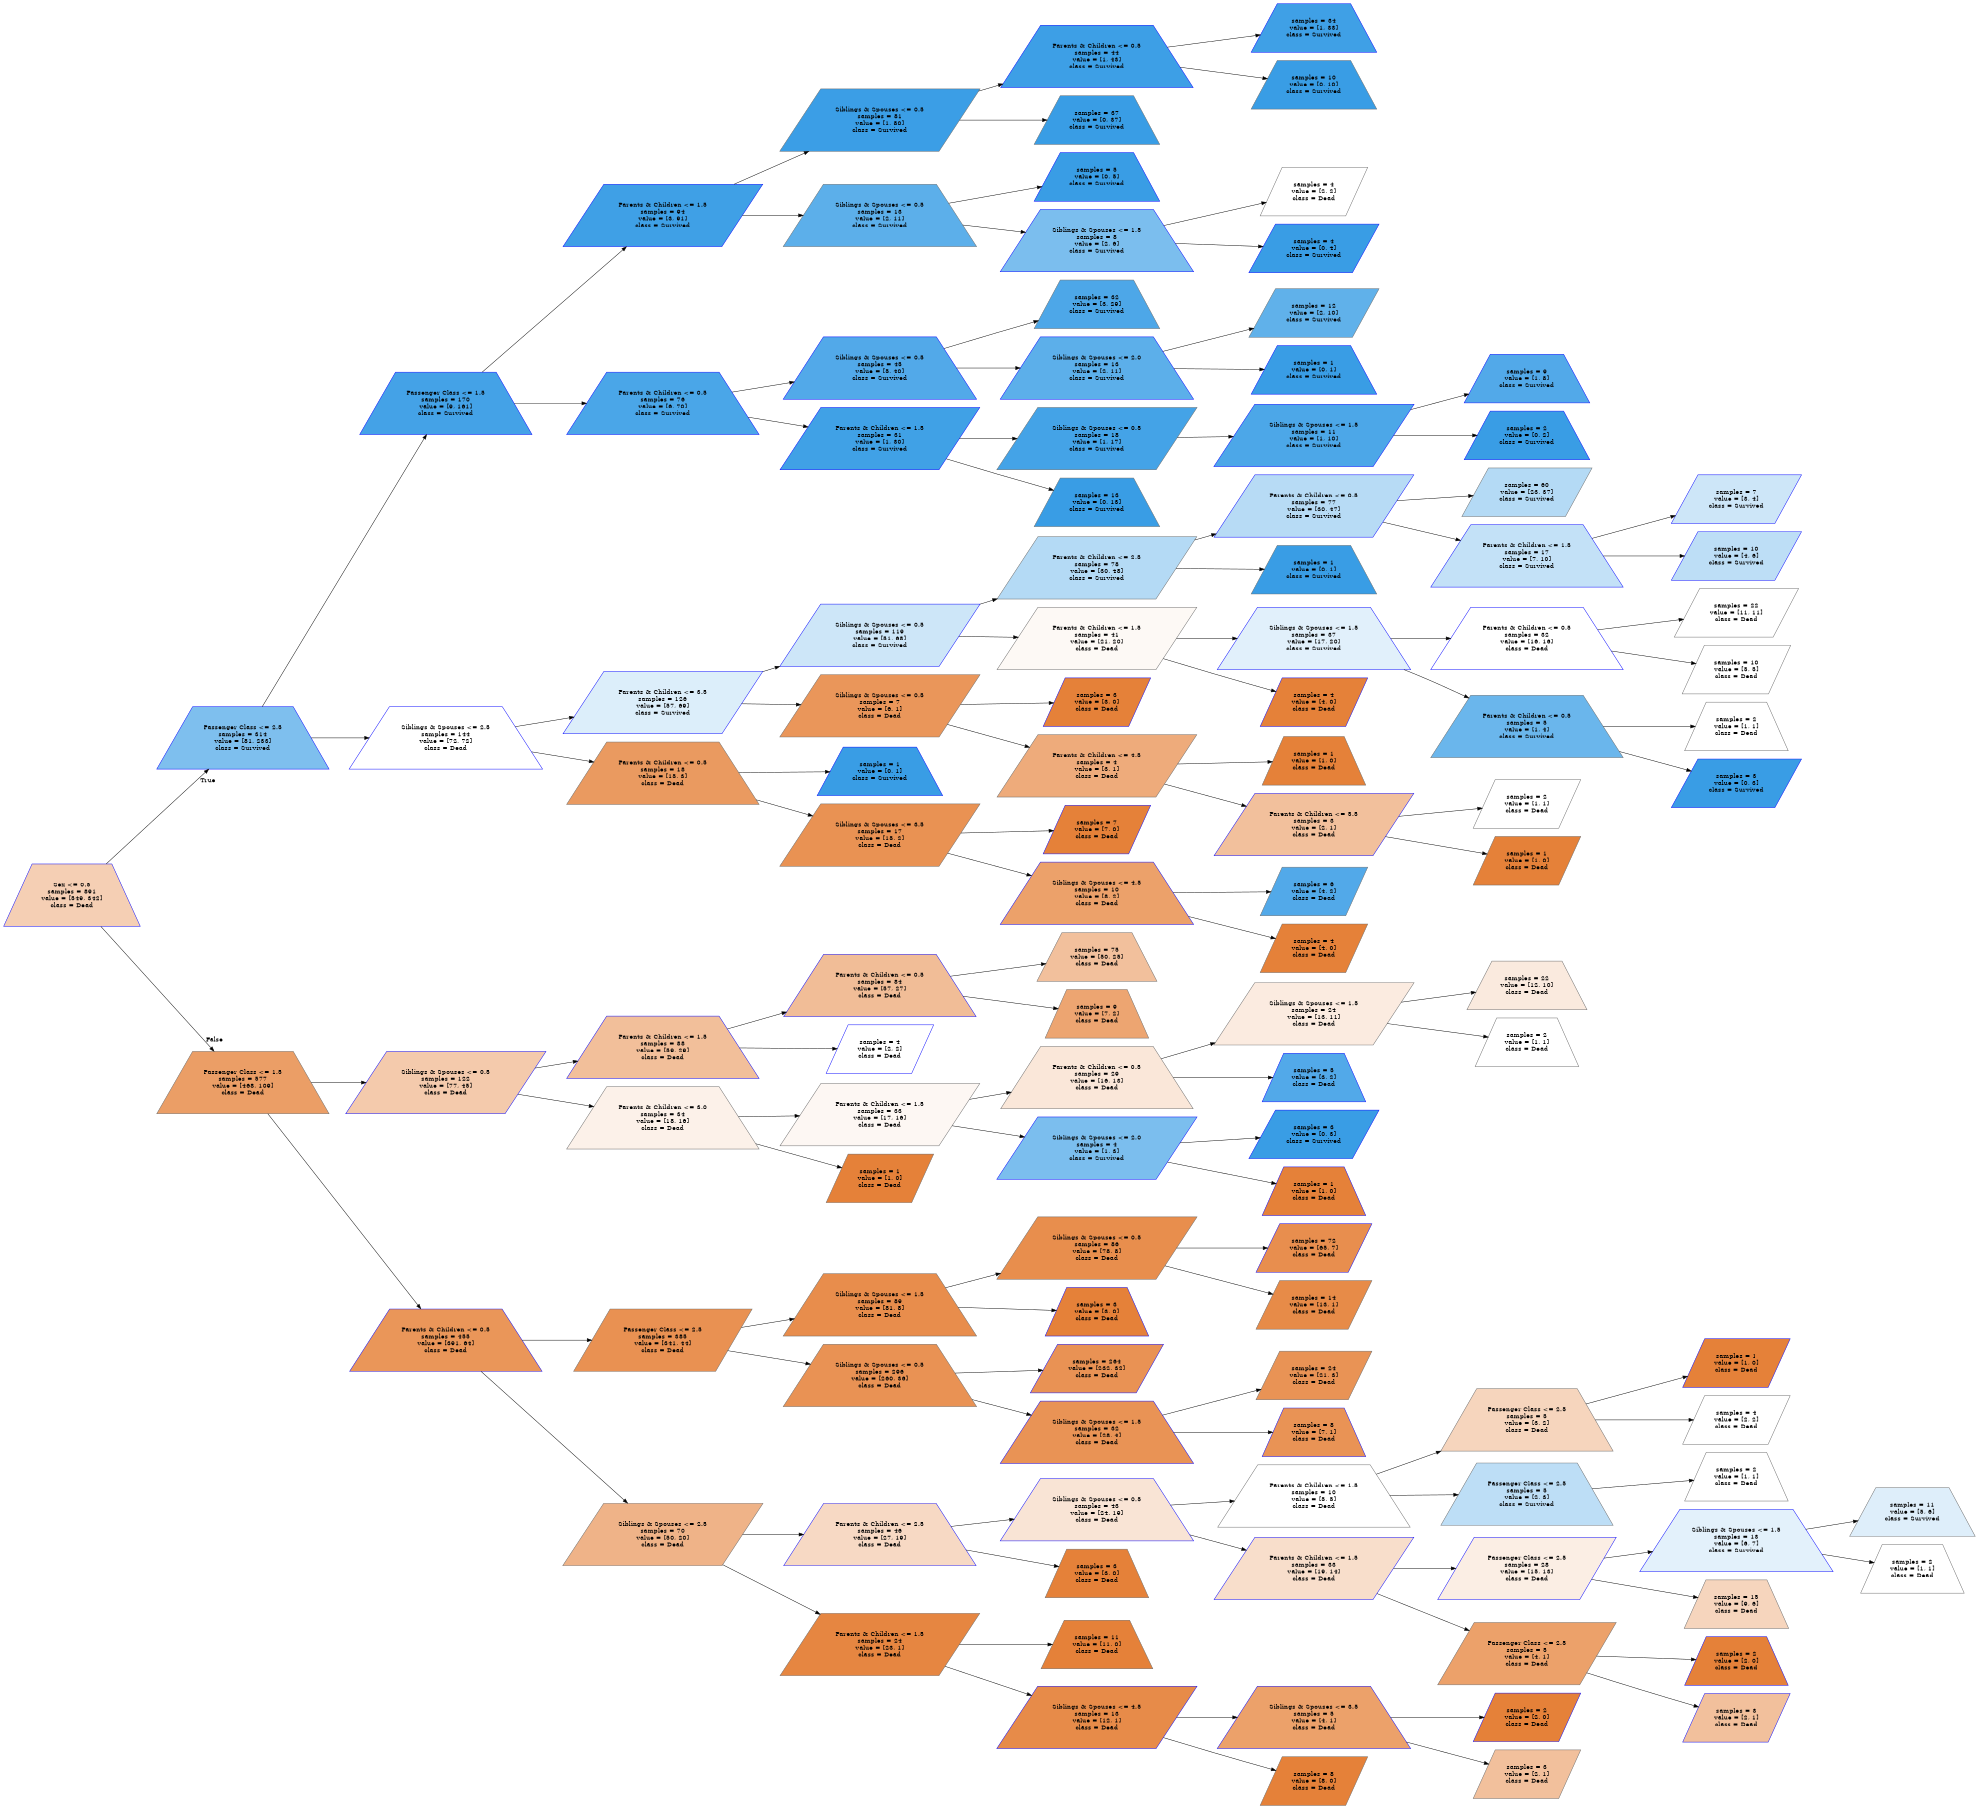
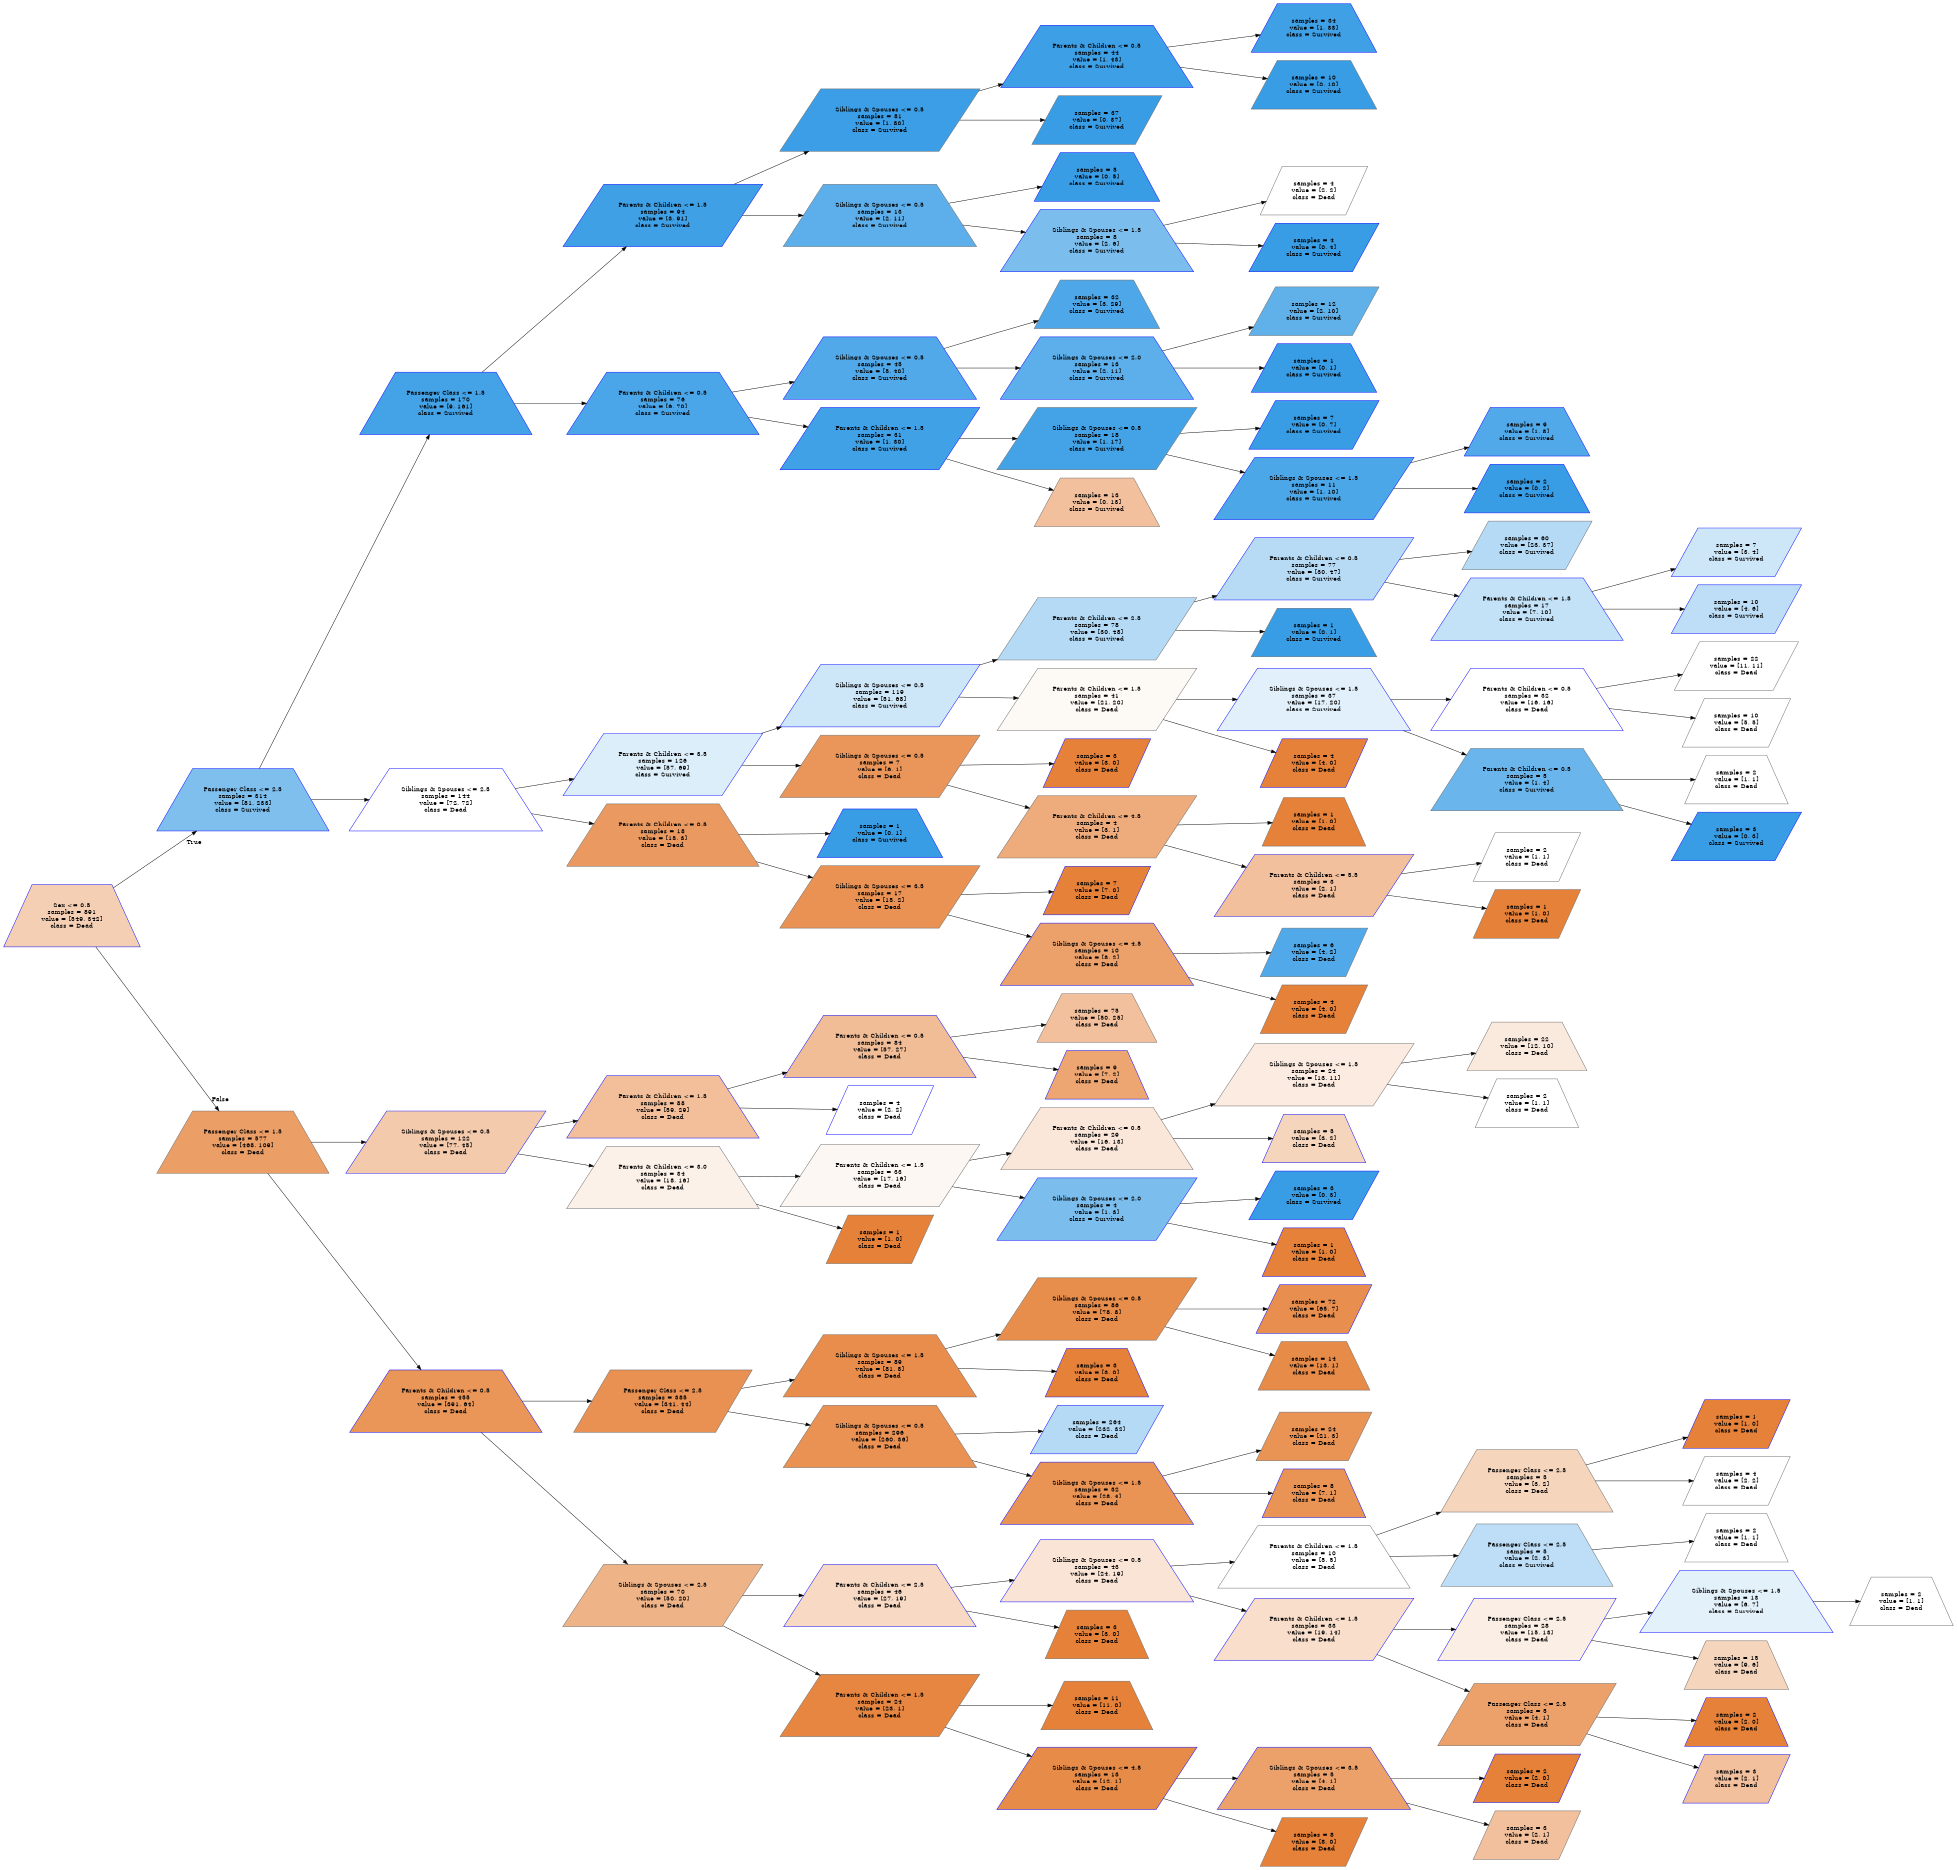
(1097, 120) -> (1097, 120)
none -> (1314, 425)
(1097, 502) -> (1097, 502)
(1097, 1014) -> (1097, 1075)
(1314, 1078) -> (1314, 1138)
(1314, 1305) -> (1314, 1366)
(1097, 1369) -> (1097, 1430)
(1912, 1512) -> none
